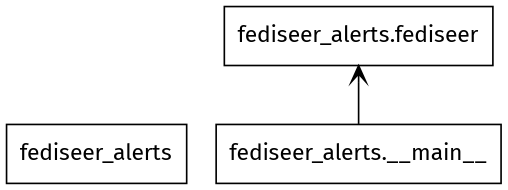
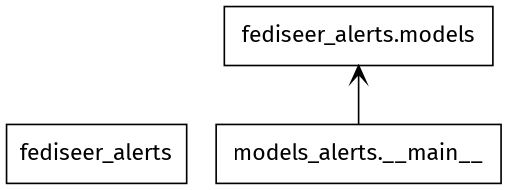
(359, 36) -> (359, 36)
(359, 154) -> (359, 154)
